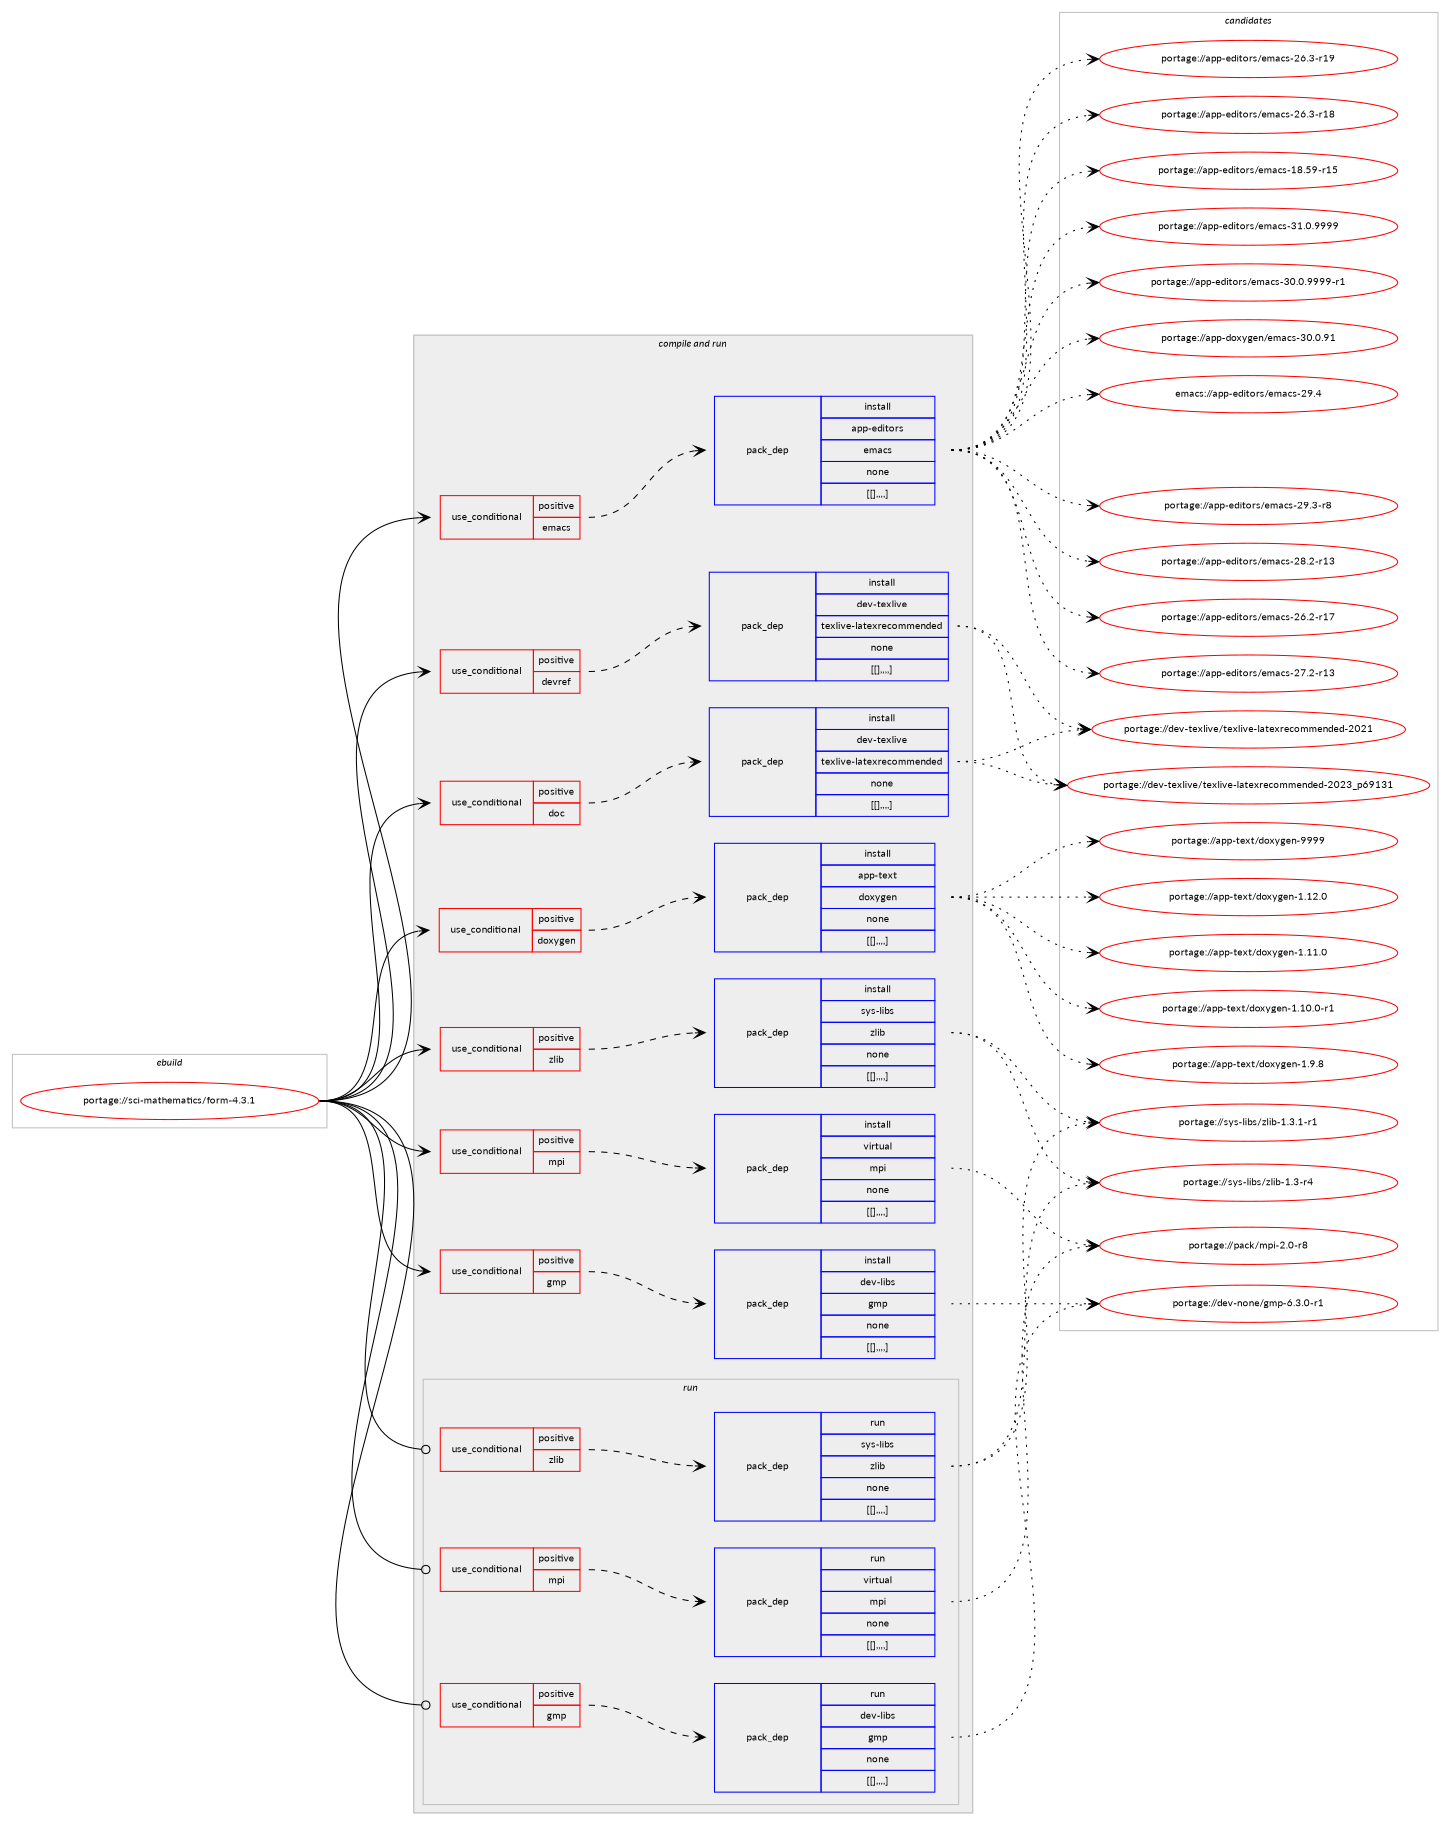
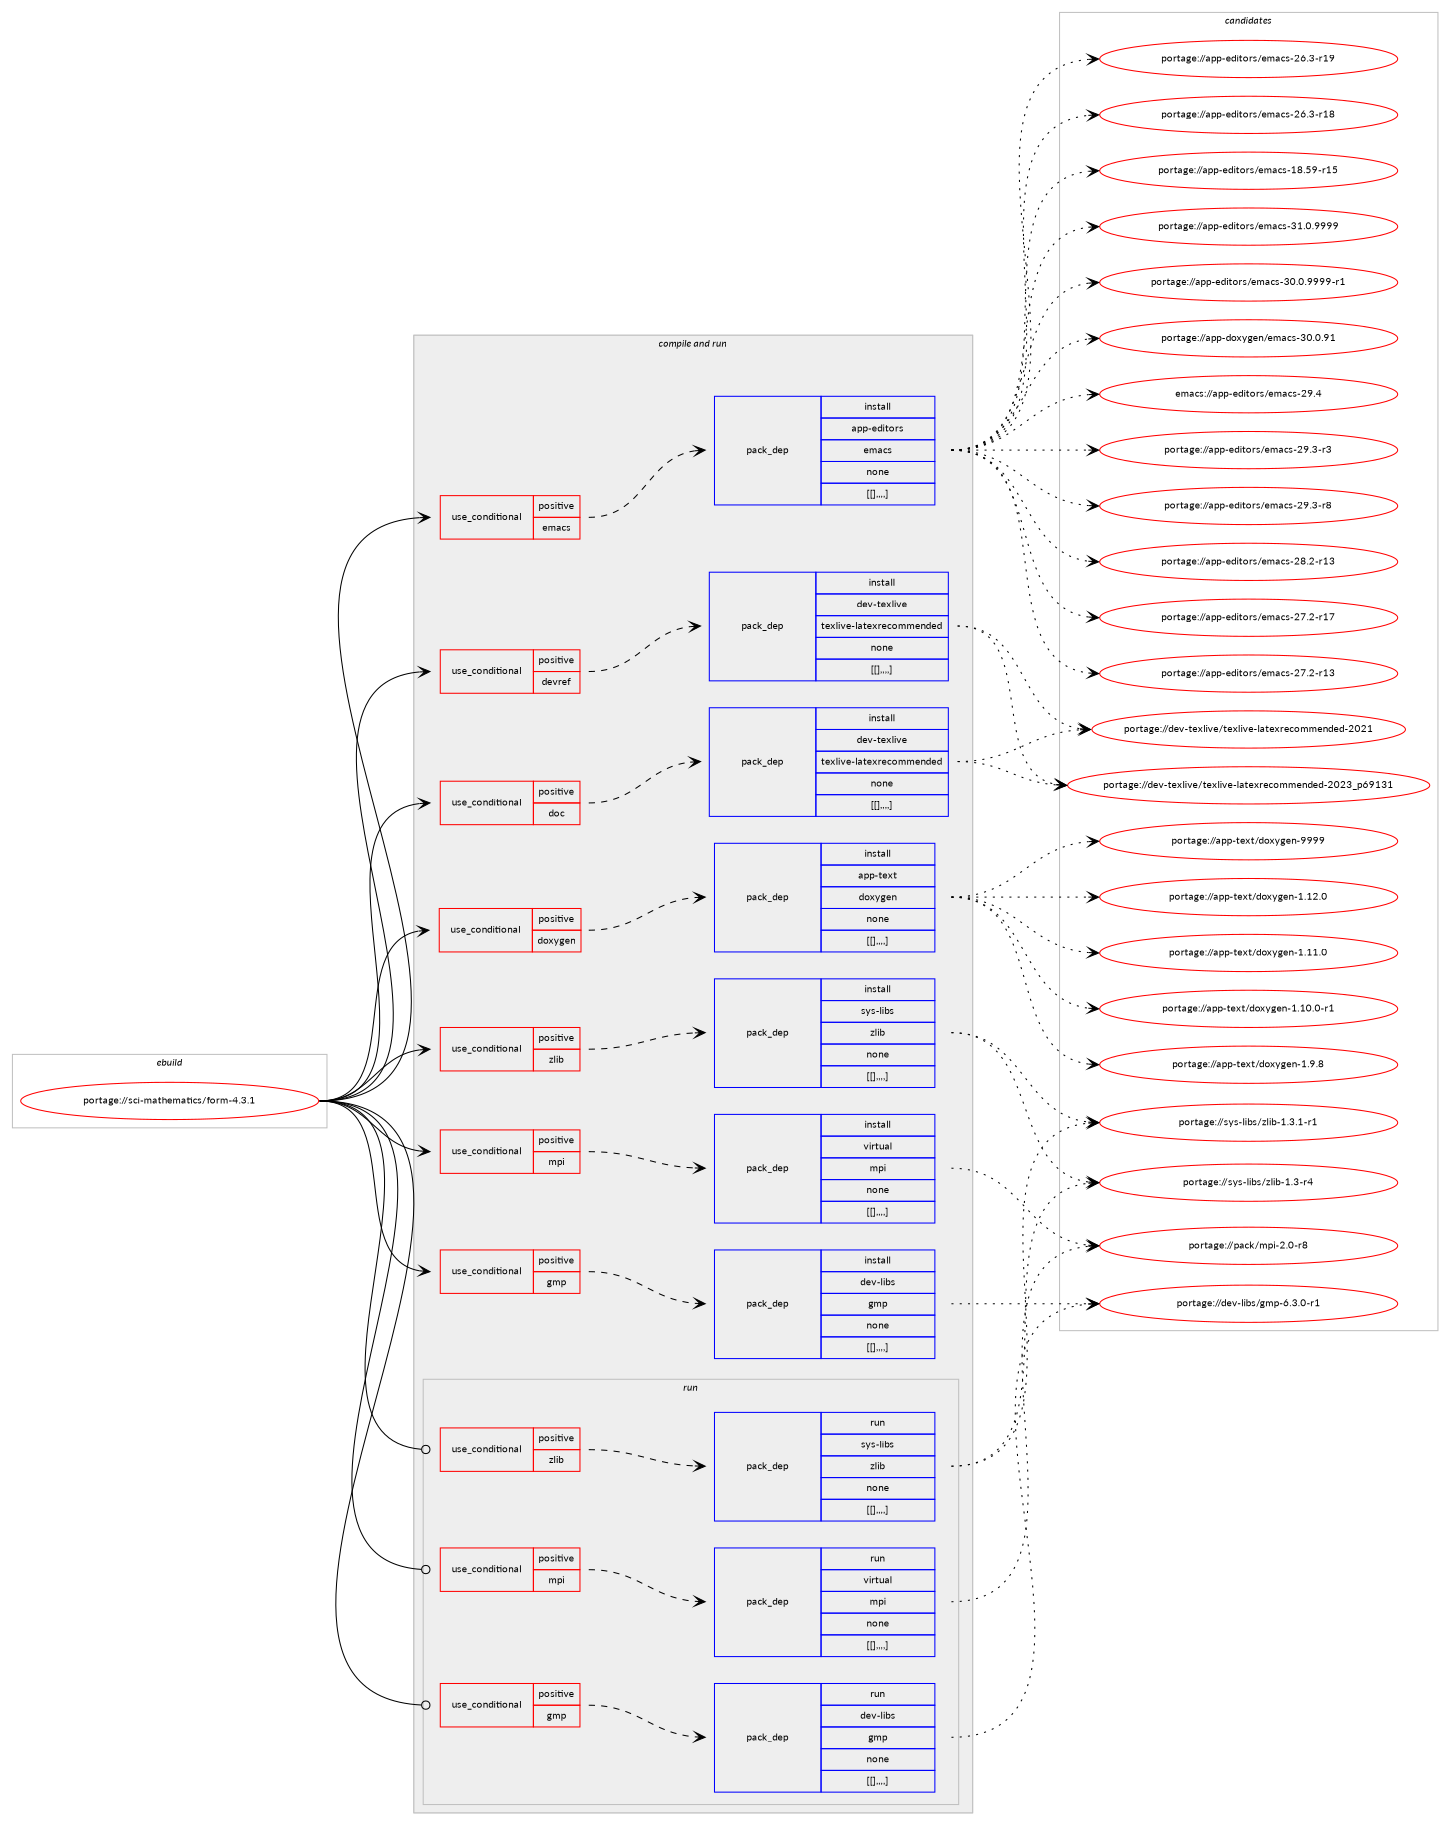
none -> (1249, 450)
(1249, 618) -> (1249, 618)
(1249, 1304) -> (1249, 1304)
